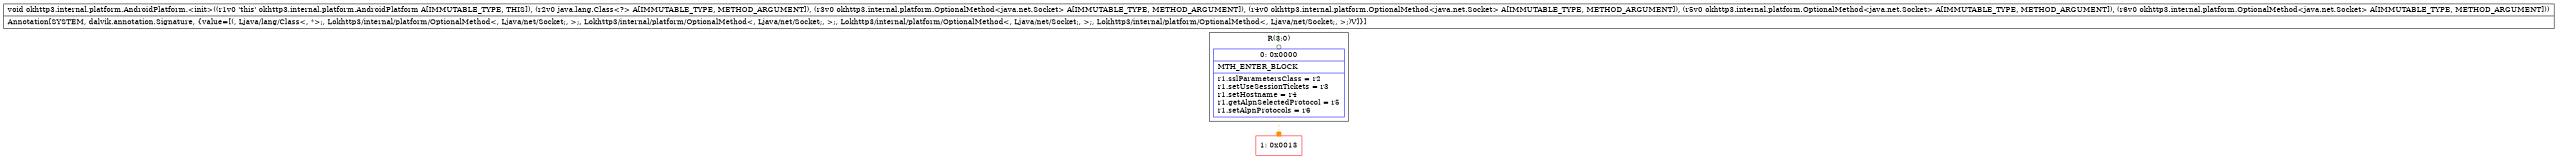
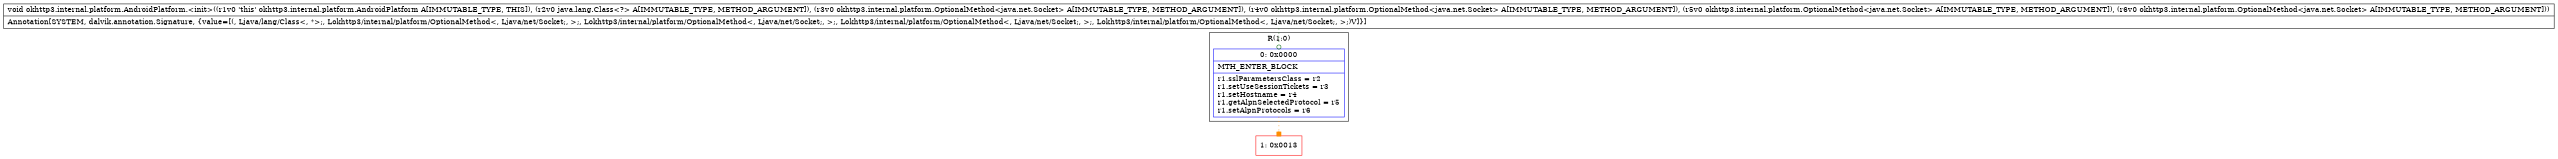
(1279, 39) -> (1279, 39)
